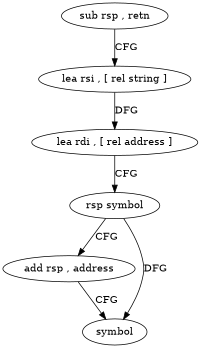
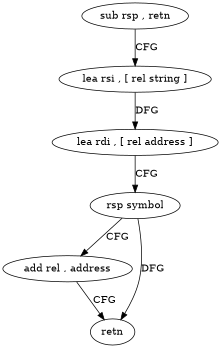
(69, 269) -> (68, 269)
(115, 332) -> (113, 332)
